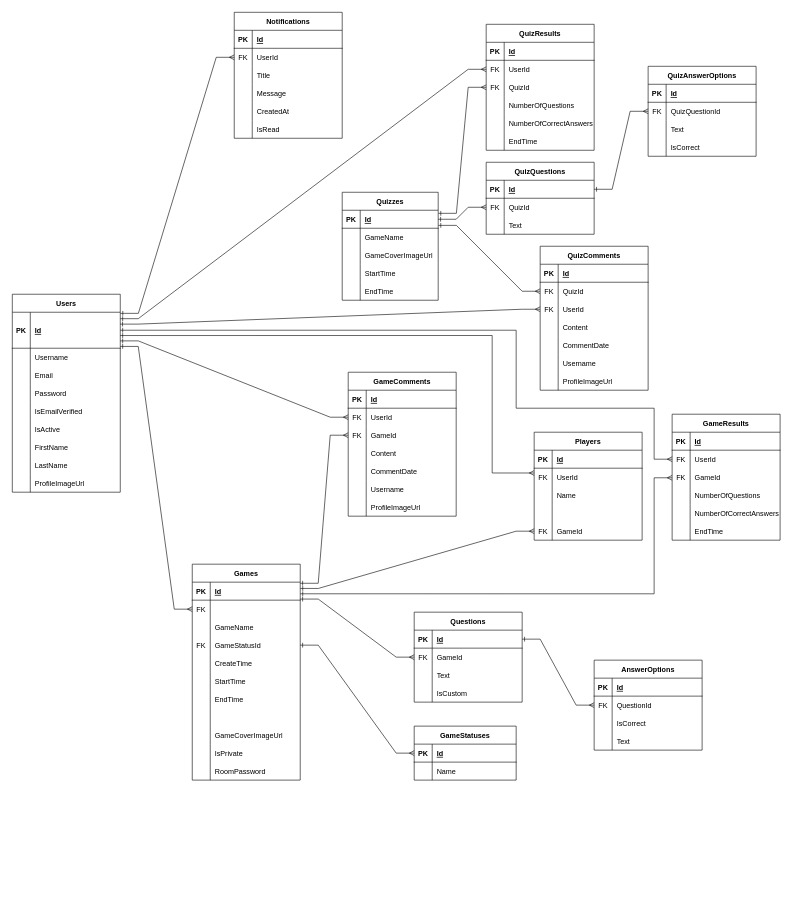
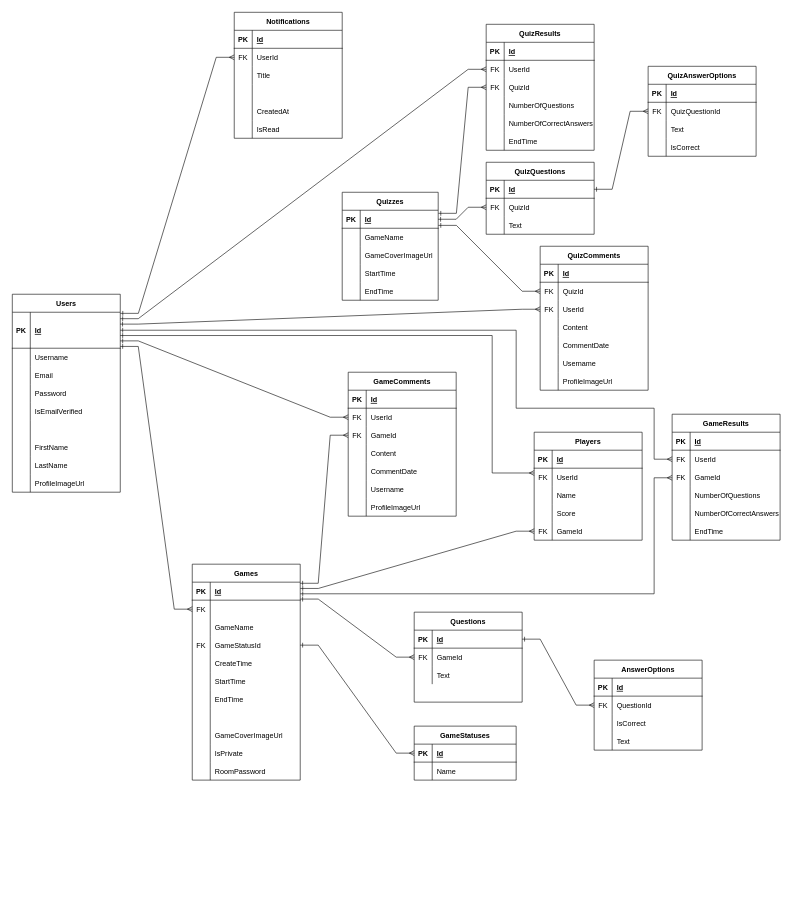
(297, 93) -> none
(75, 429) -> none
none -> (597, 513)
(477, 693) -> none
